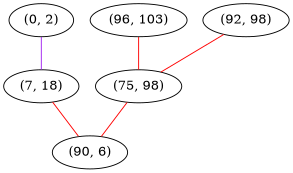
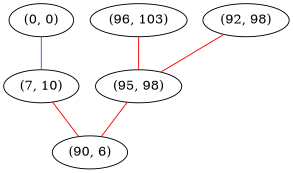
(41, 20) -> (41, 20)
(41, 86) -> (41, 86)
(139, 86) -> (139, 86)
